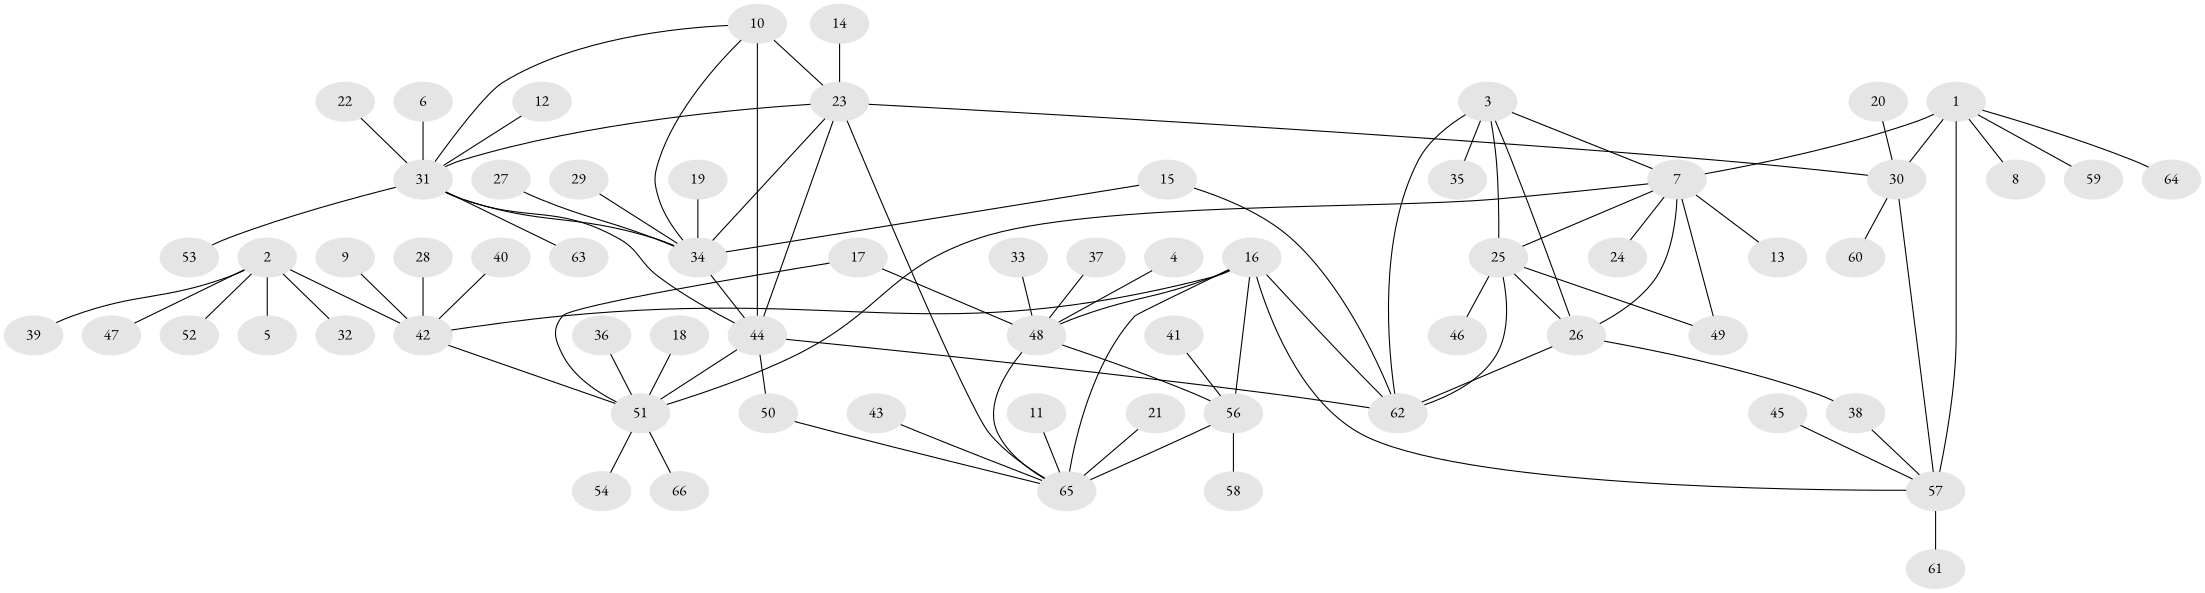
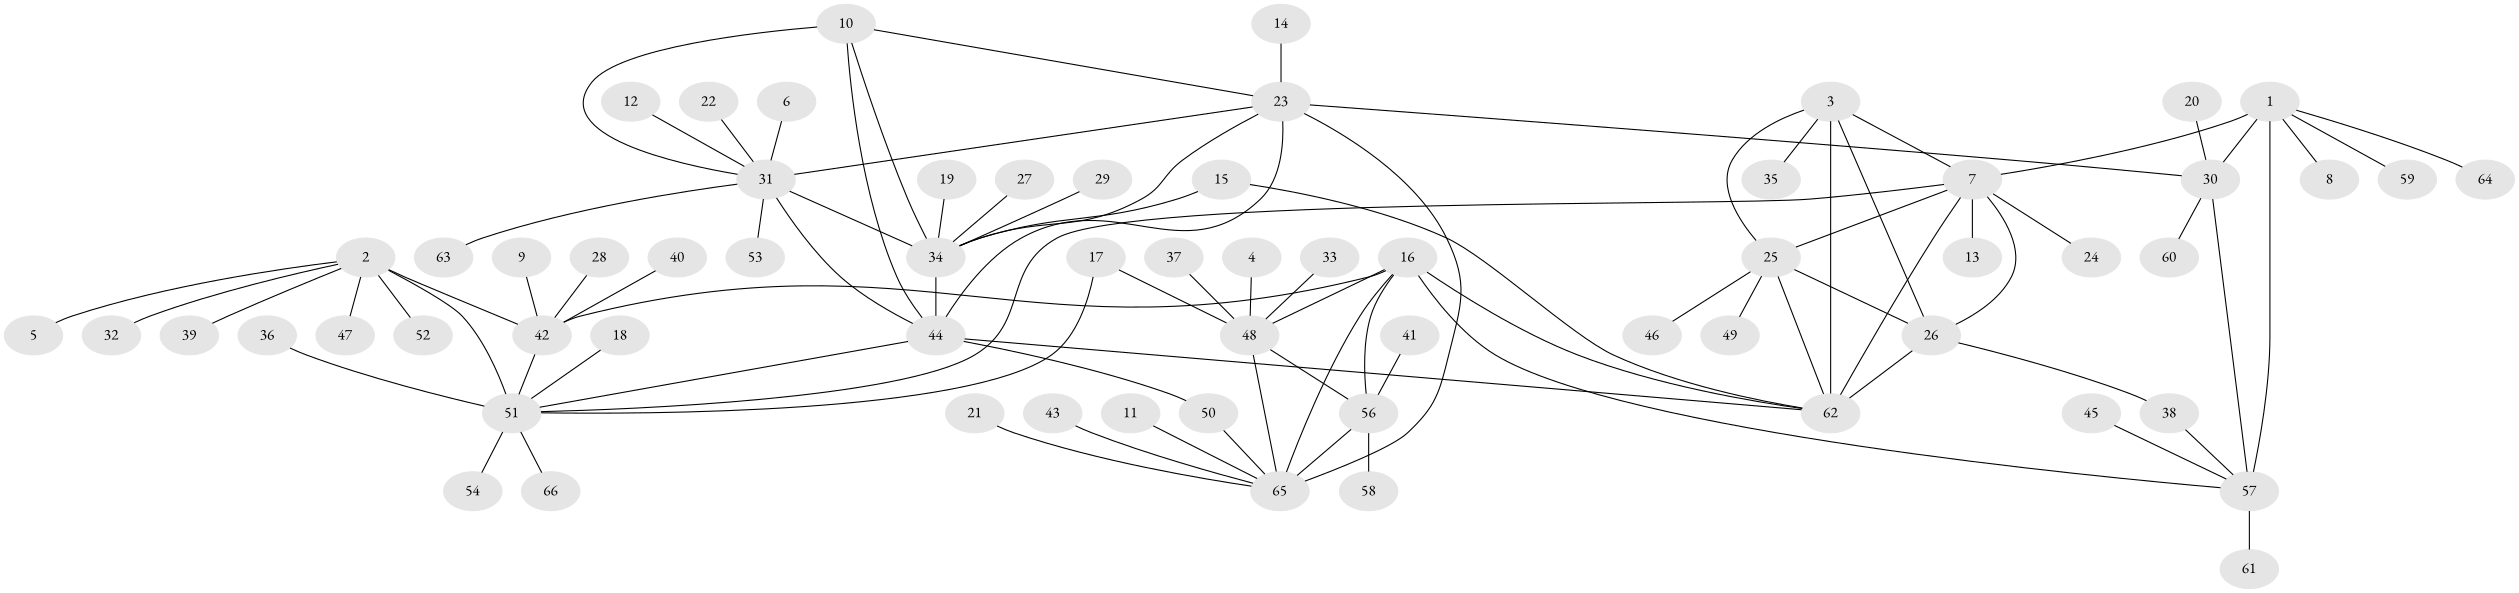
(1698, 258) -> (1899, 295)
none -> (463, 317)
